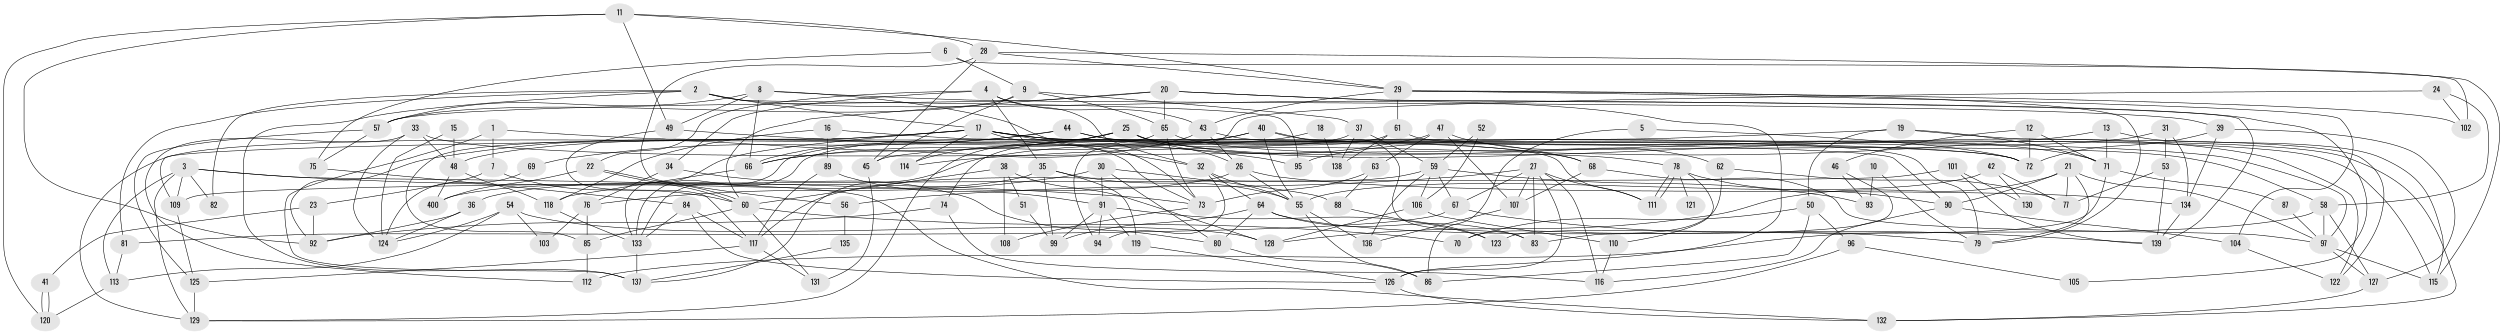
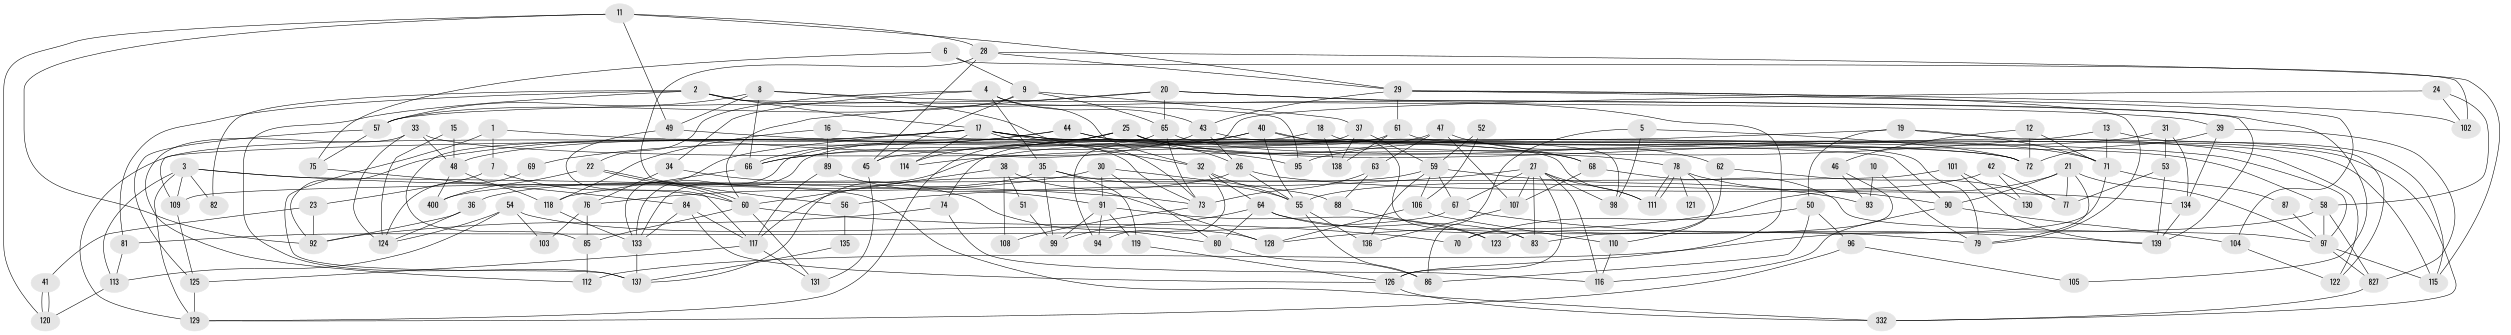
none -> (1614, 206)
(2374, 283) -> (2374, 283)
(1882, 321) -> (1882, 321)
